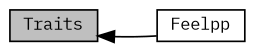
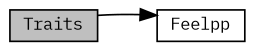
(136, 37) -> (119, 15)
